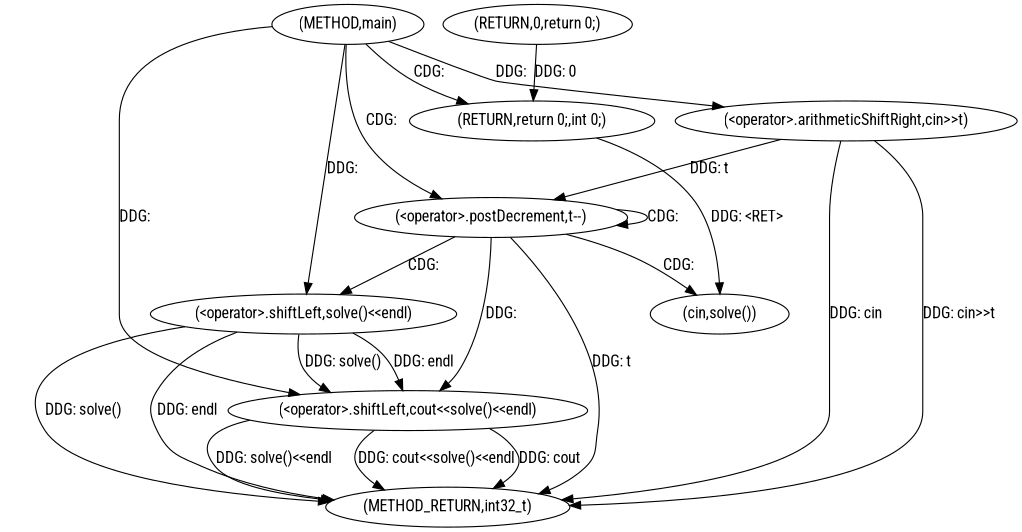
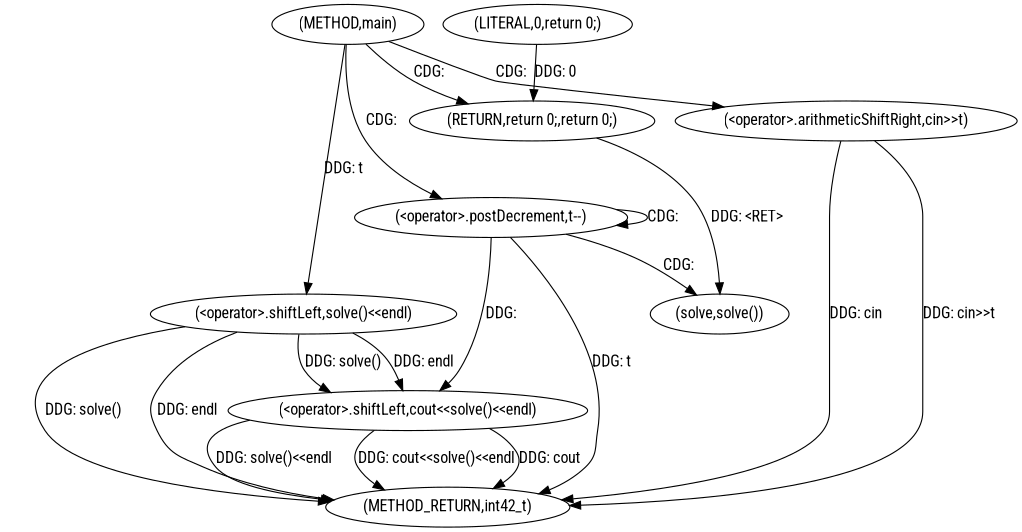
(538, 24) -> (538, 24)
(513, 73) -> (513, 73)
(532, 121) -> (532, 121)
(673, 168) -> none
(344, 169) -> (344, 169)
(119, 217) -> none
(403, 263) -> none
(720, 314) -> (720, 314)
(448, 507) -> (448, 507)
